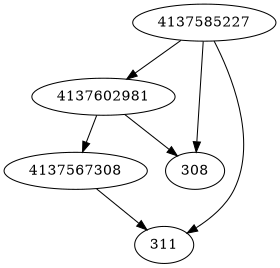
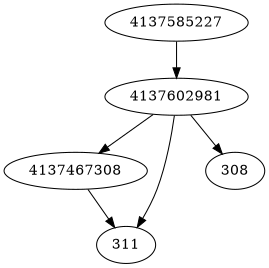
(200, 91) -> none
(243, 141) -> (164, 169)
(76, 171) -> (76, 171)
